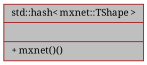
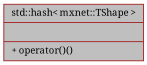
(38, 51) -> (43, 51)
